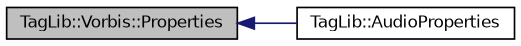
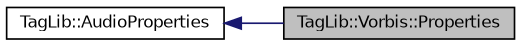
(276, 23) -> (263, 23)
